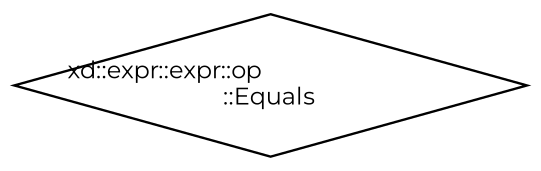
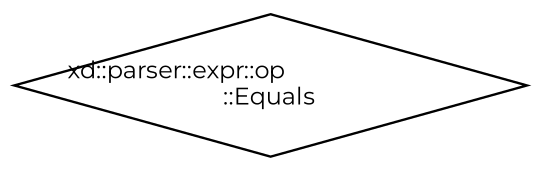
(271, 85) -> (271, 85)
